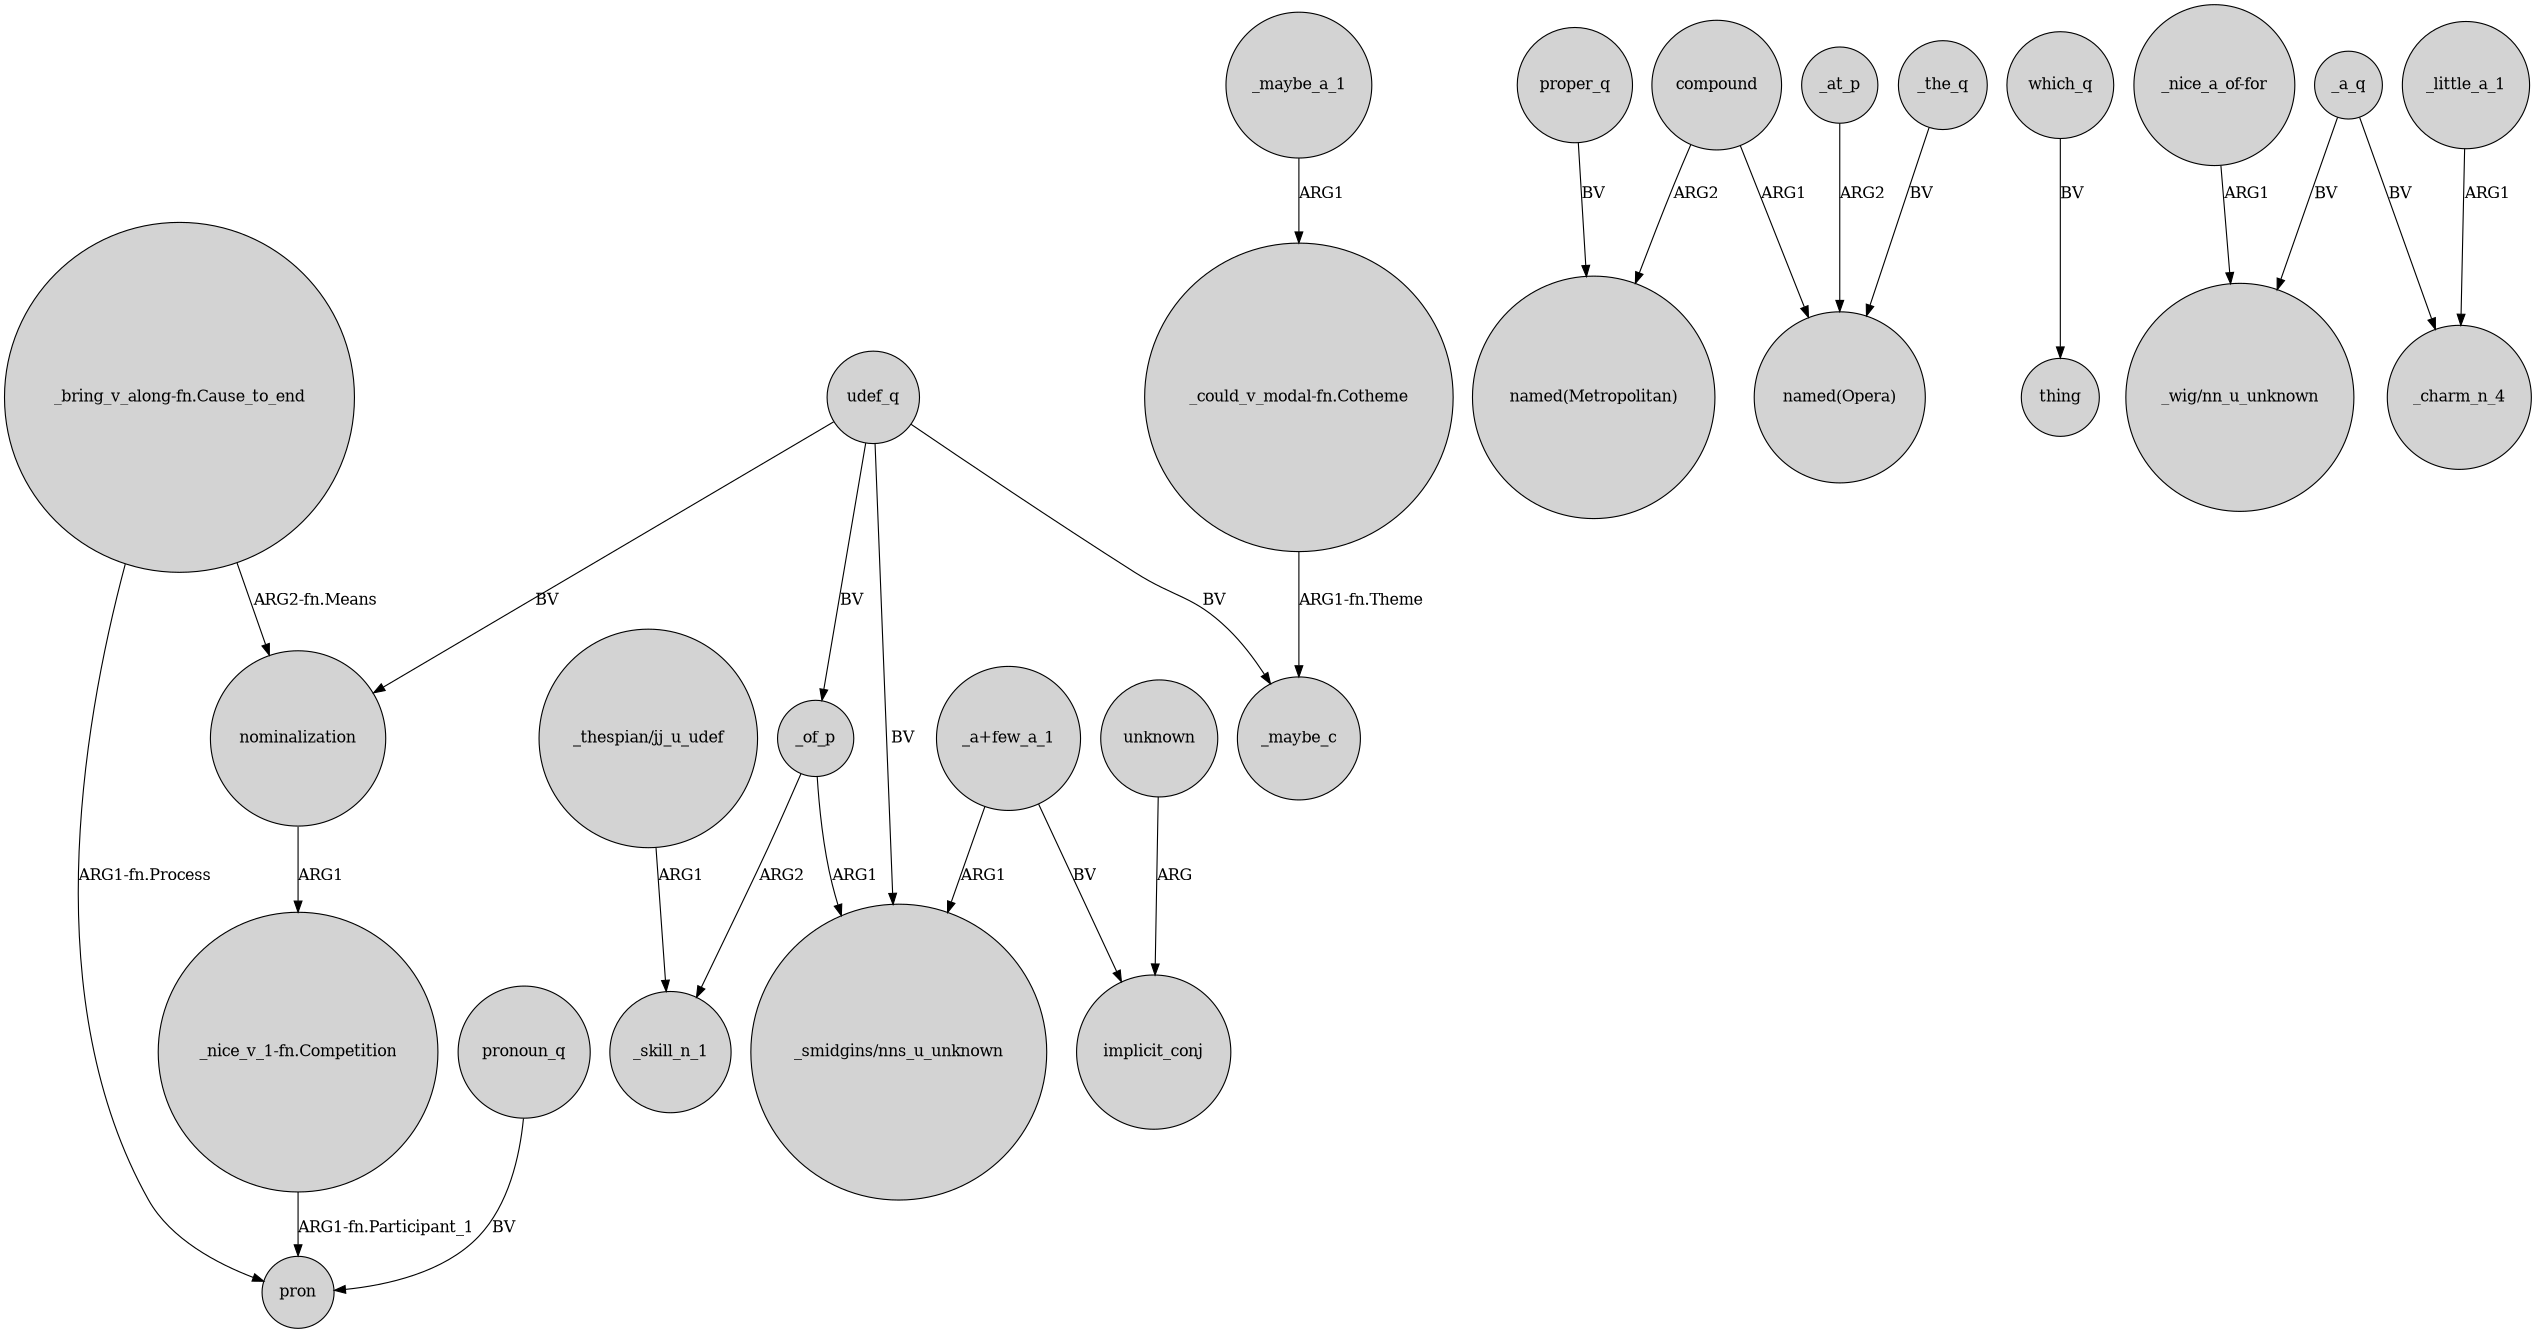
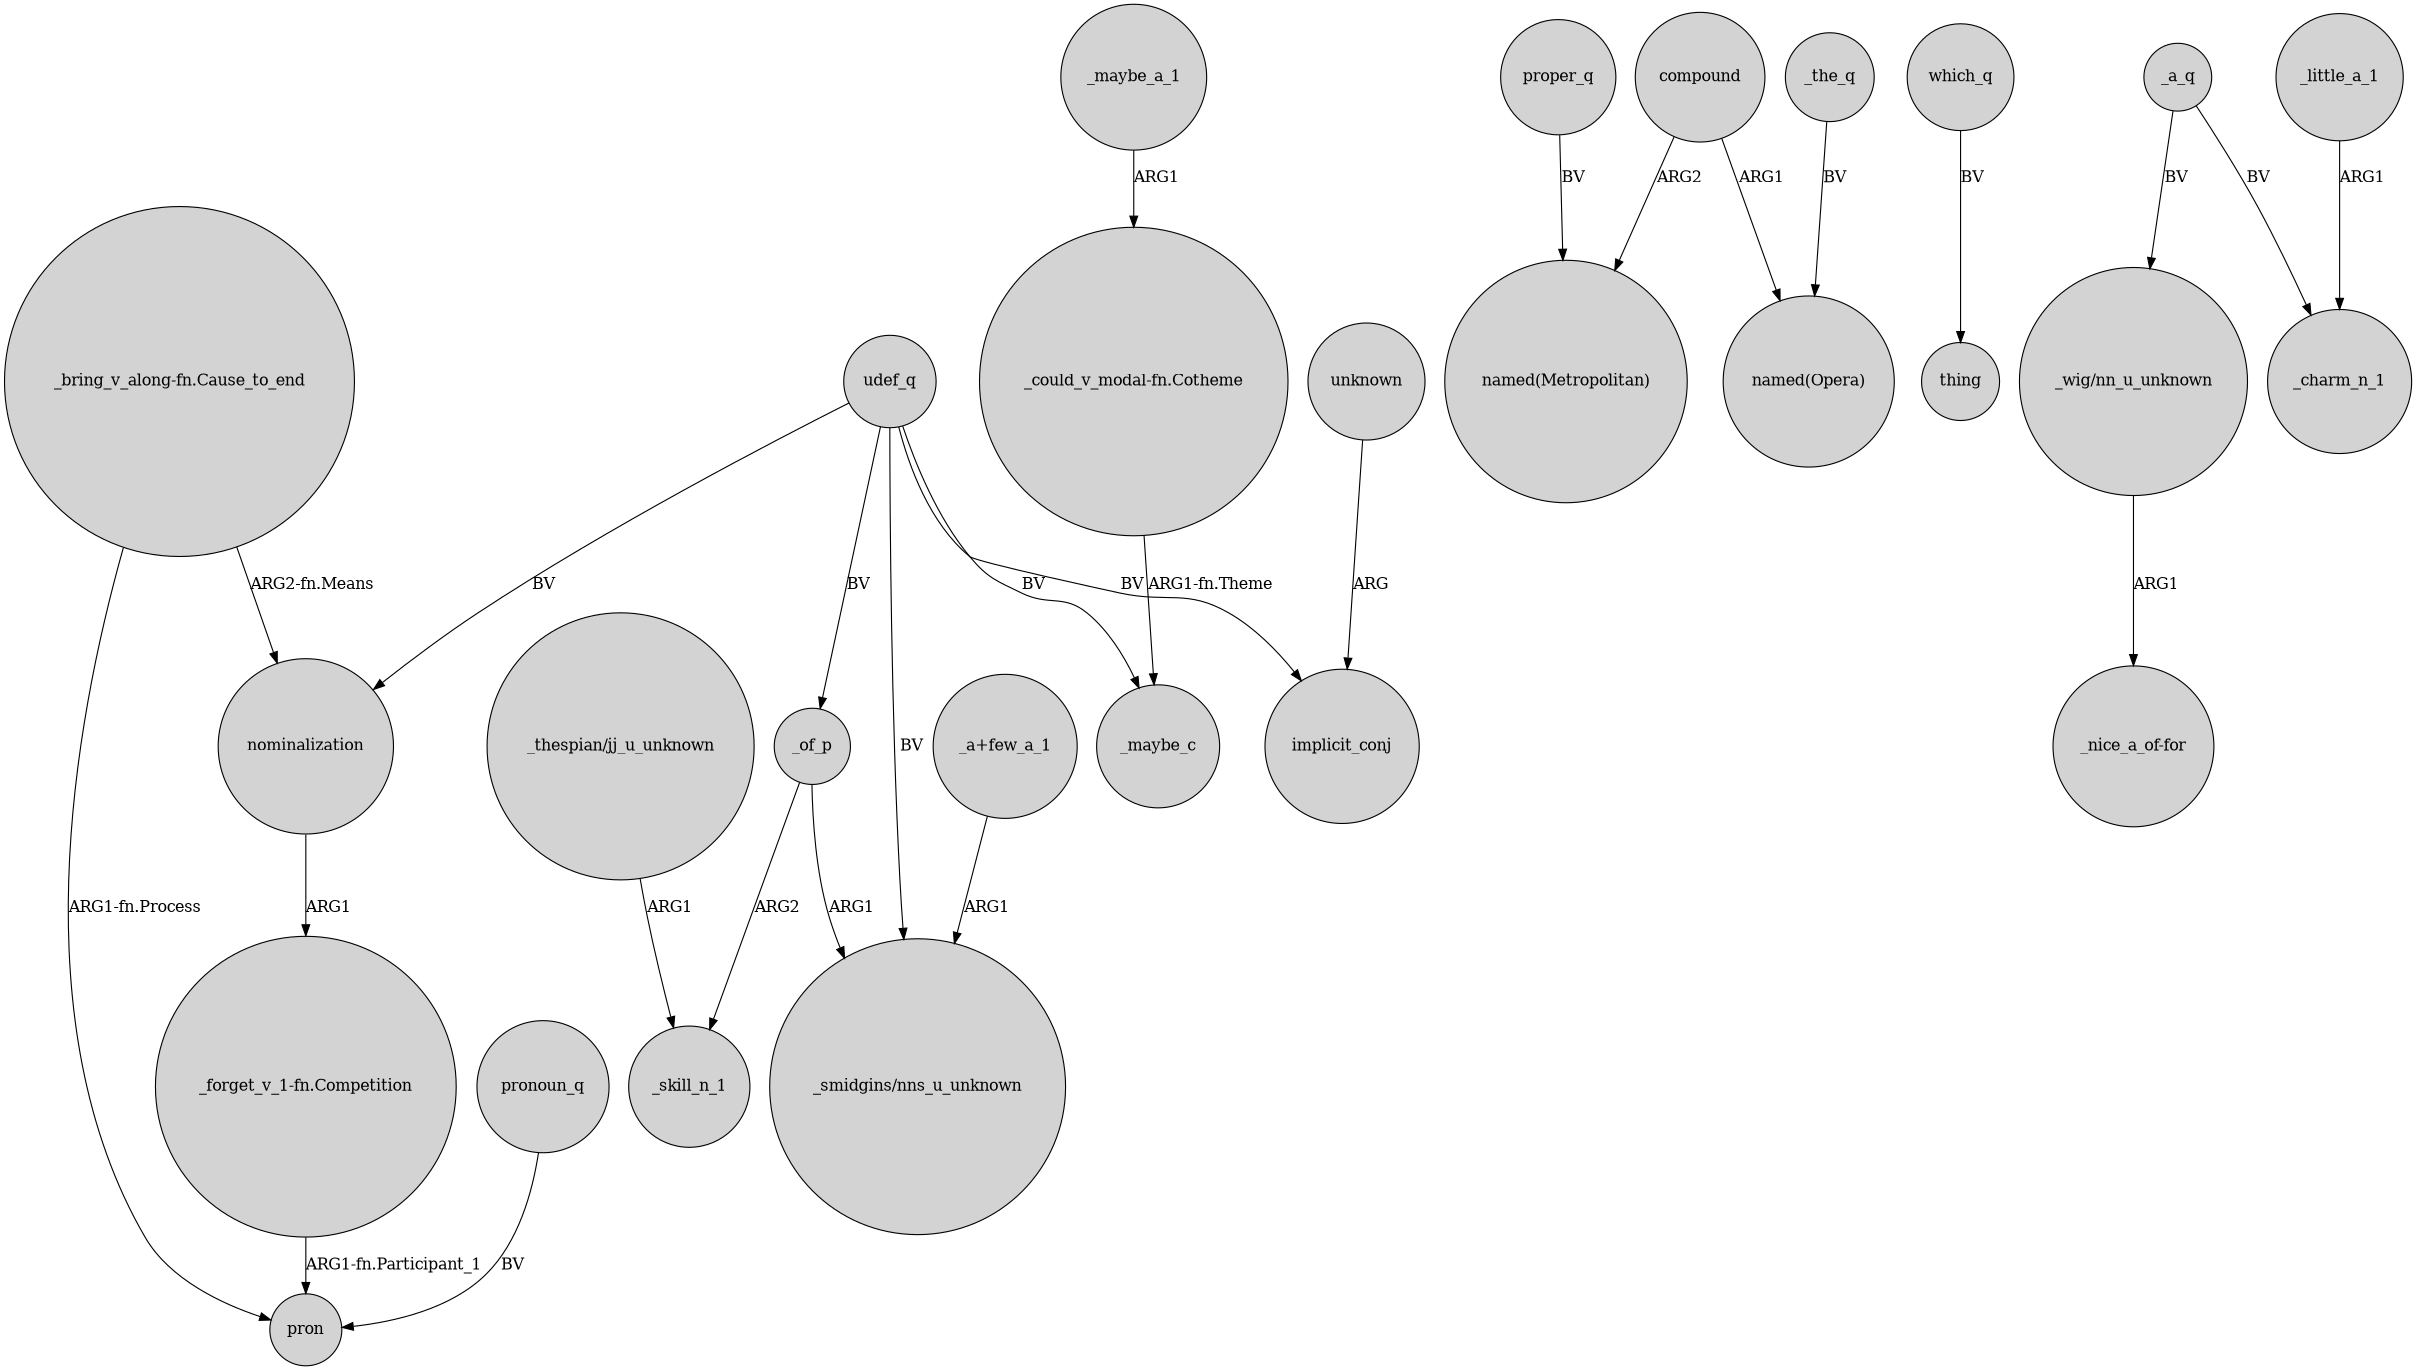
(1840, 85) -> none
(2225, 219) -> (2133, 575)
(2459, 397) -> (2340, 382)
(648, 738) -> (621, 746)
(1078, 888) -> (1069, 582)
(298, 1052) -> (306, 1087)
